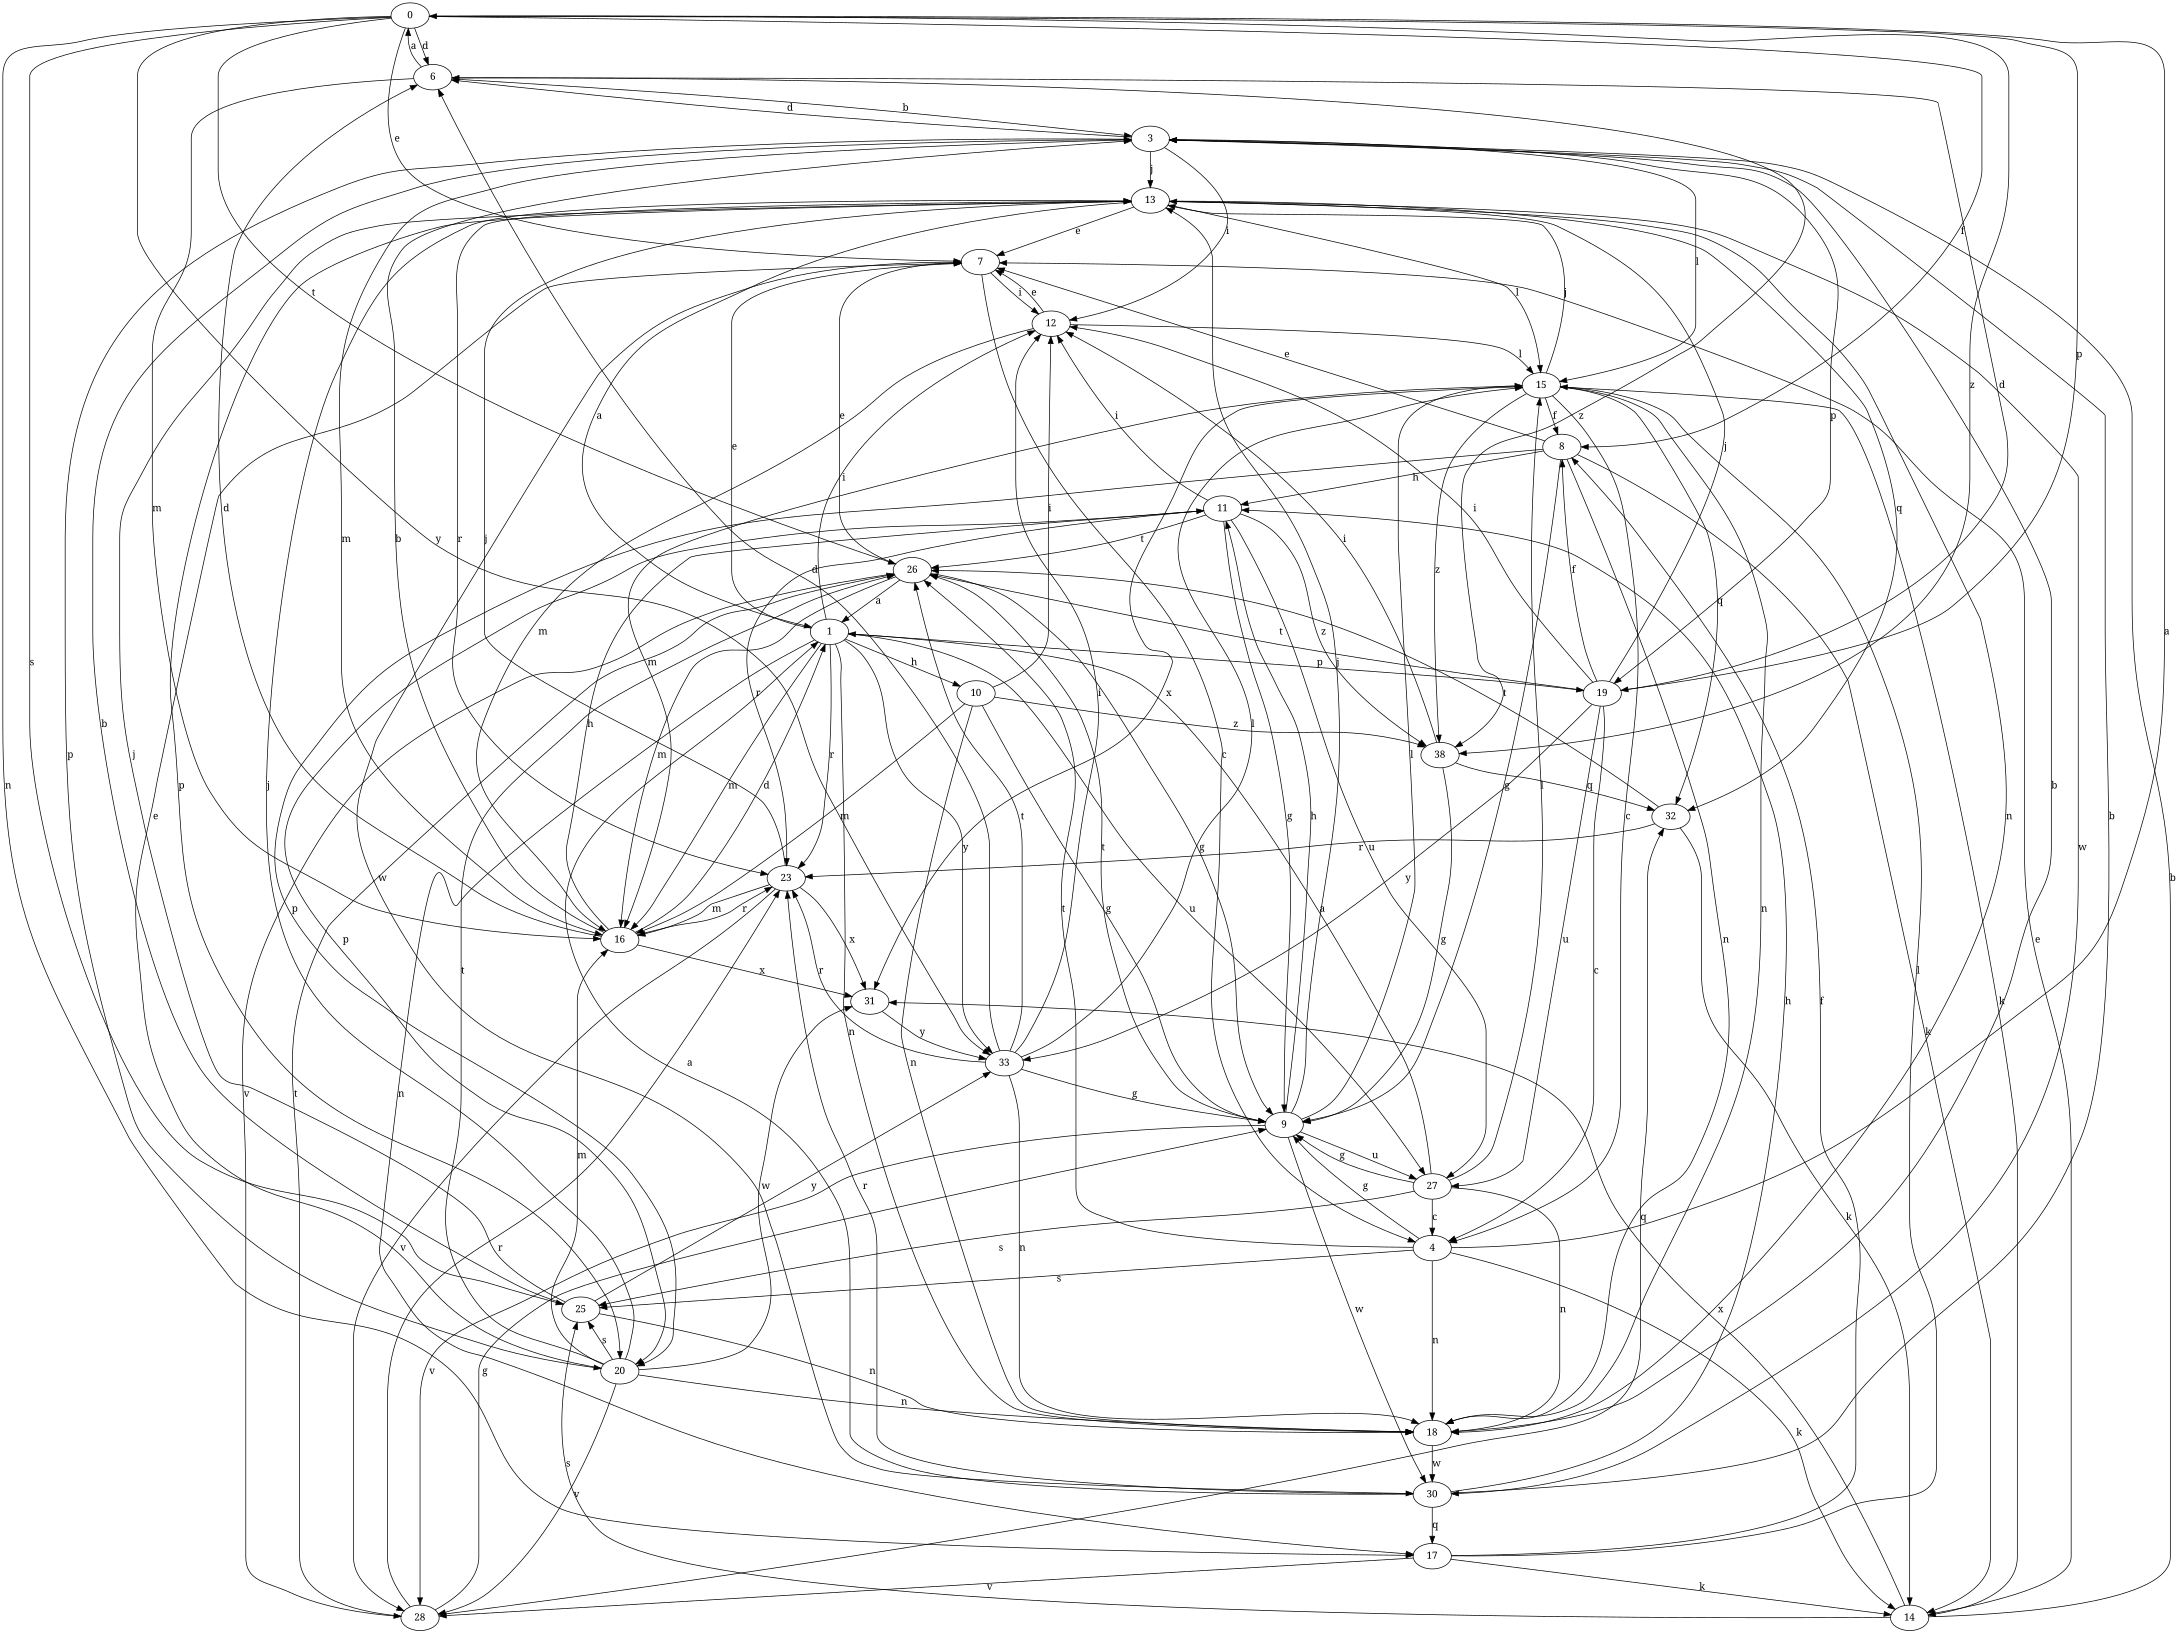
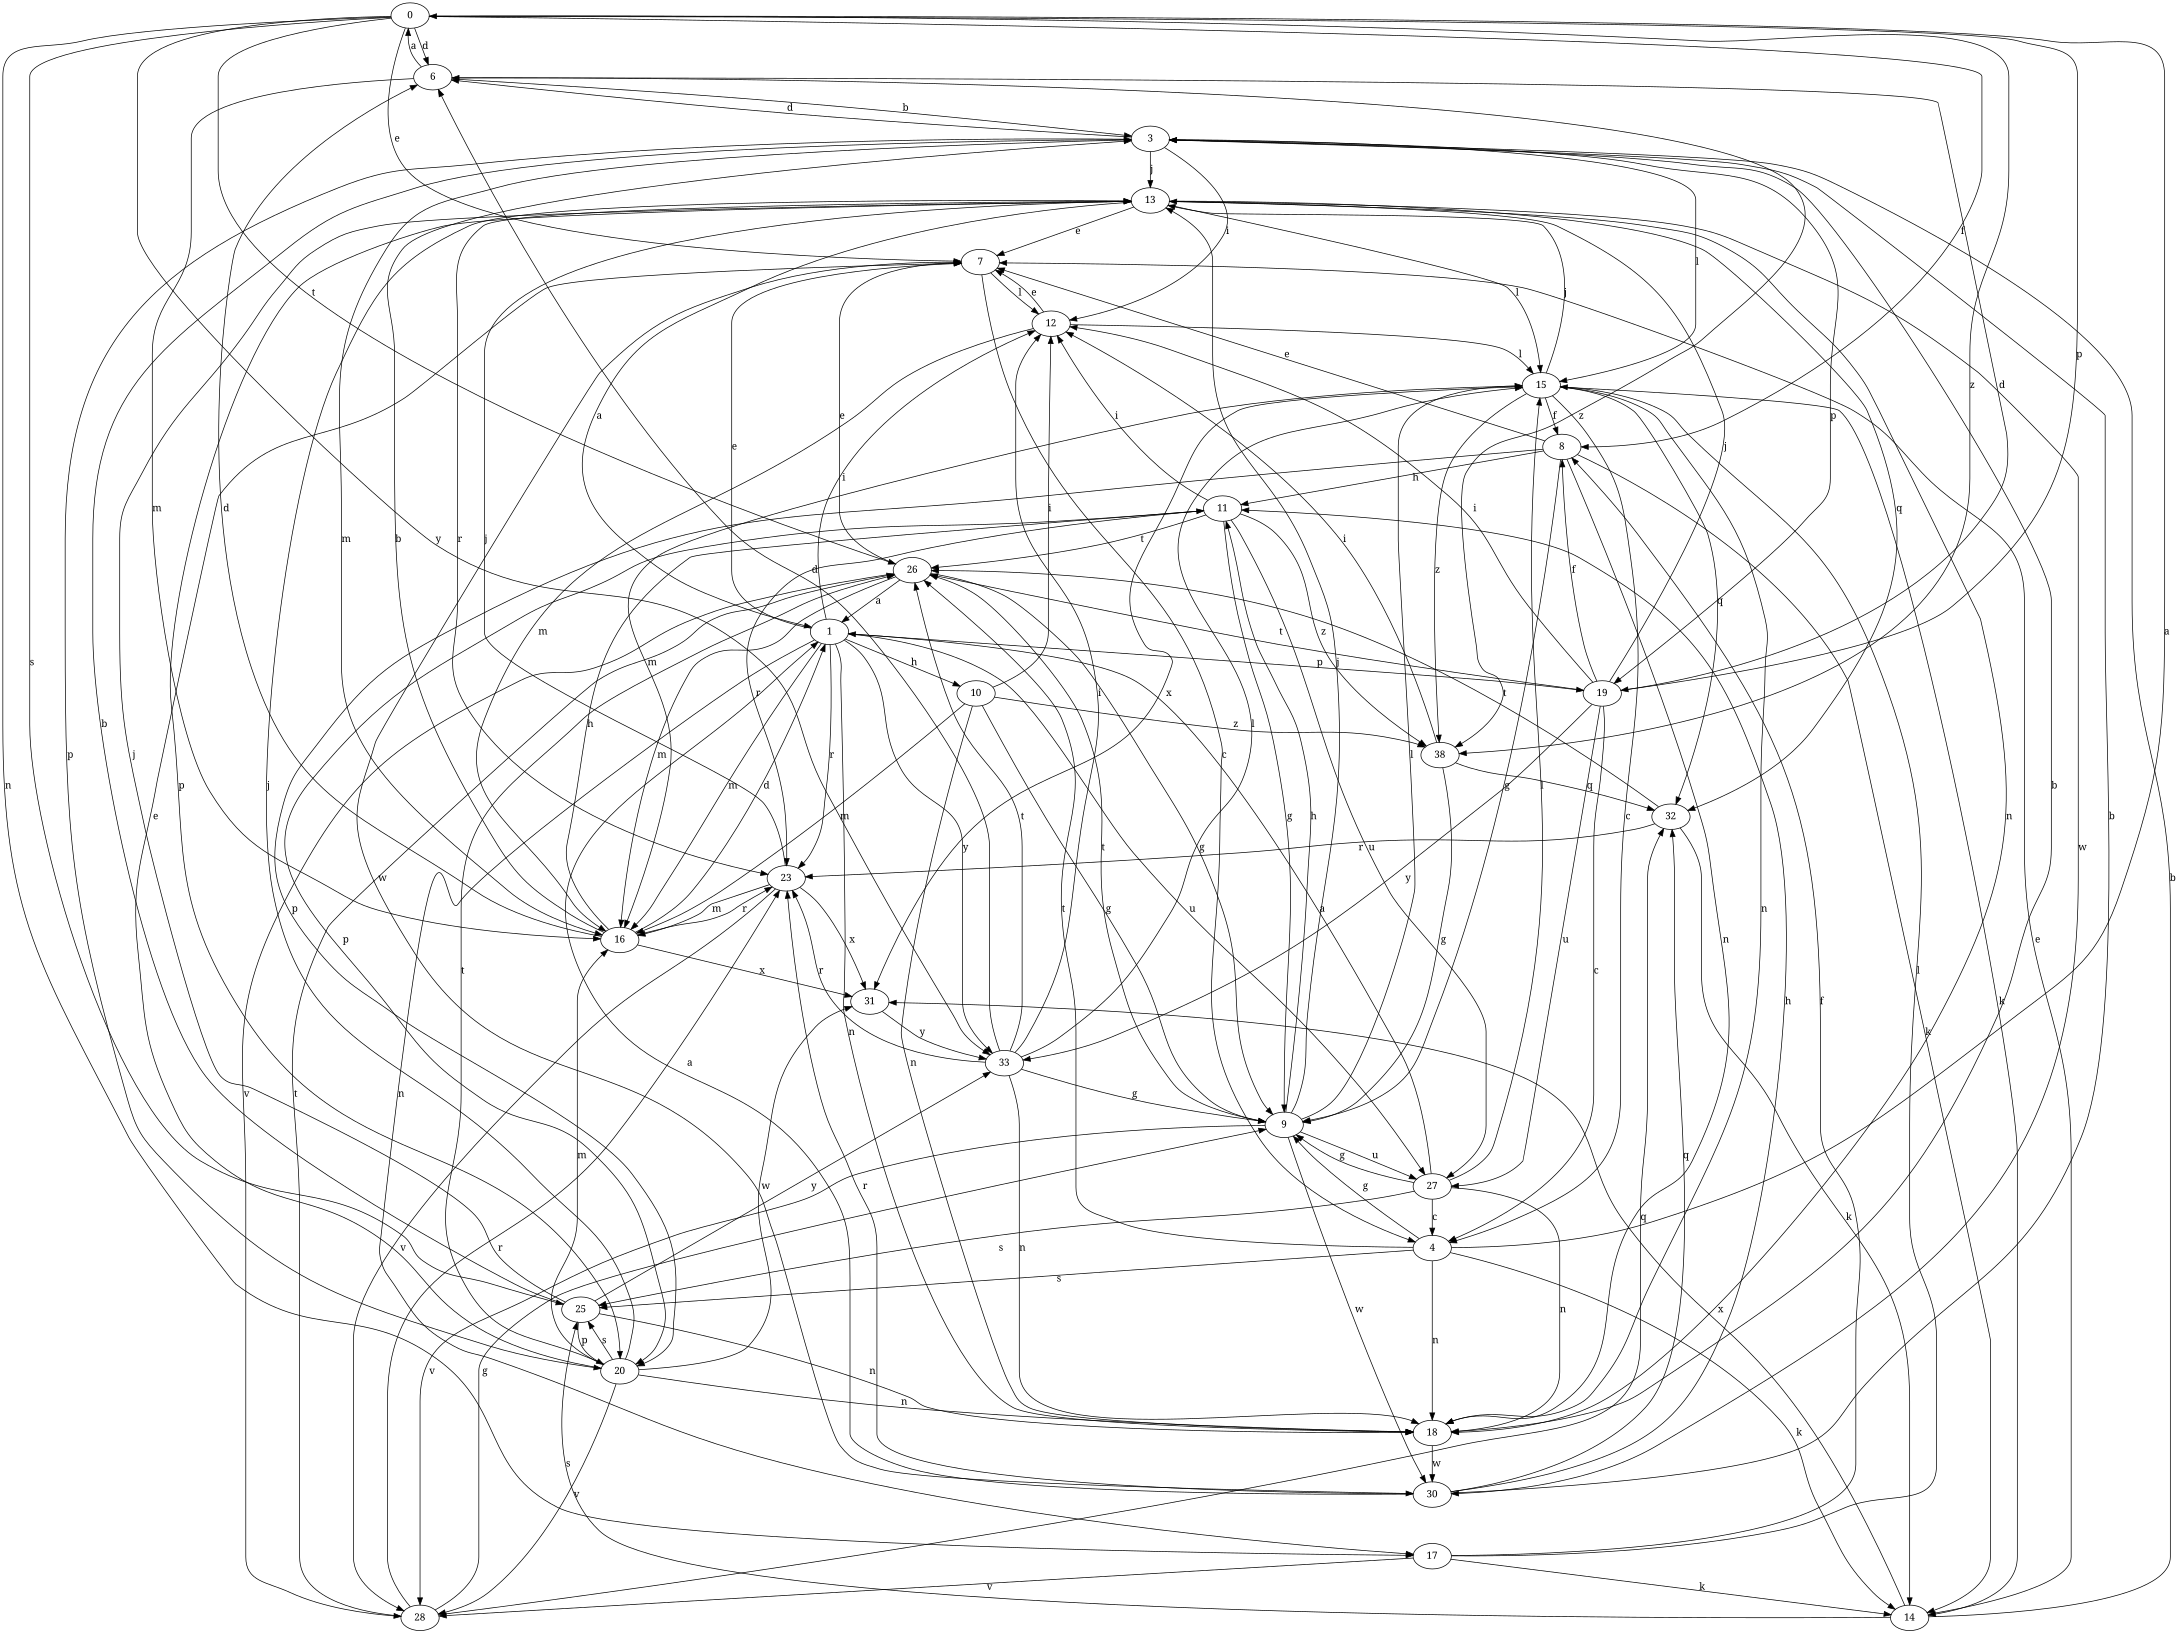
(1020, 293) -> (1020, 293)
none -> (581, 1345)
(1432, 1522) -> (1684, 1233)
